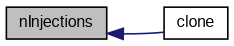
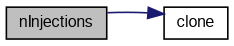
(144, 34) -> (127, 12)
